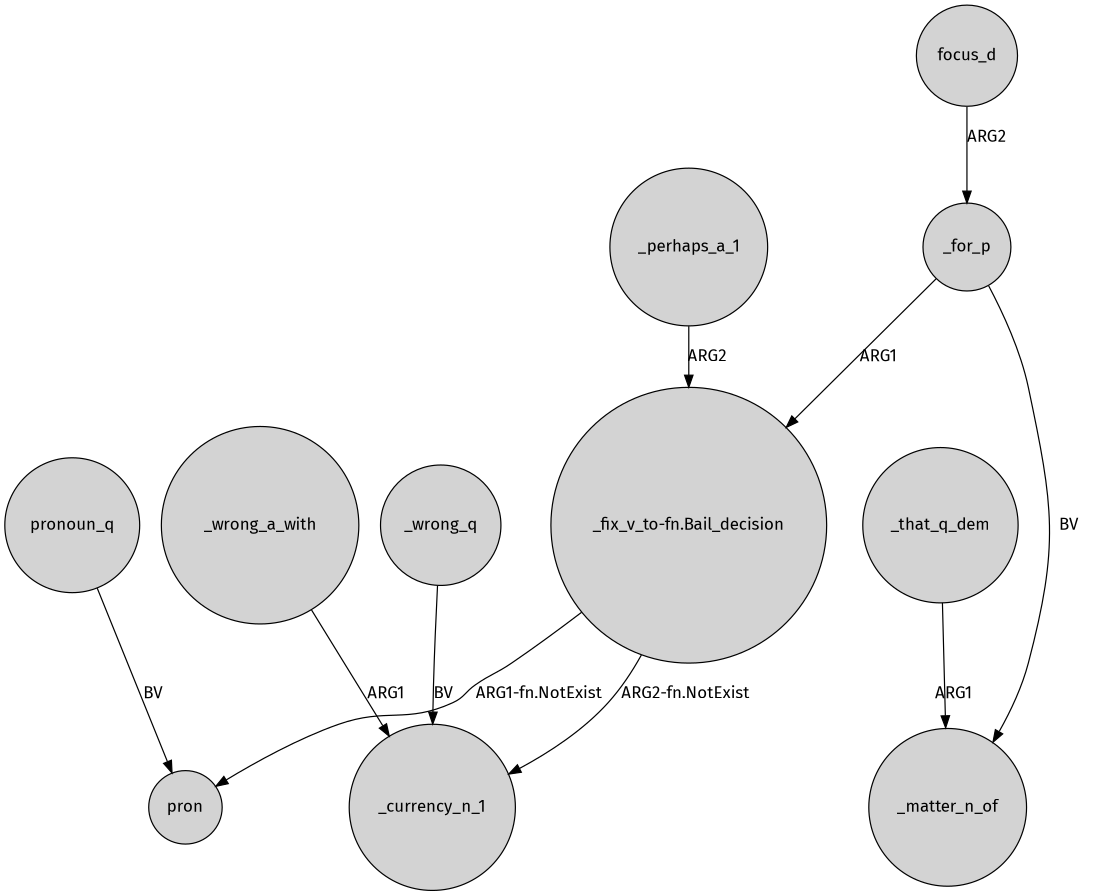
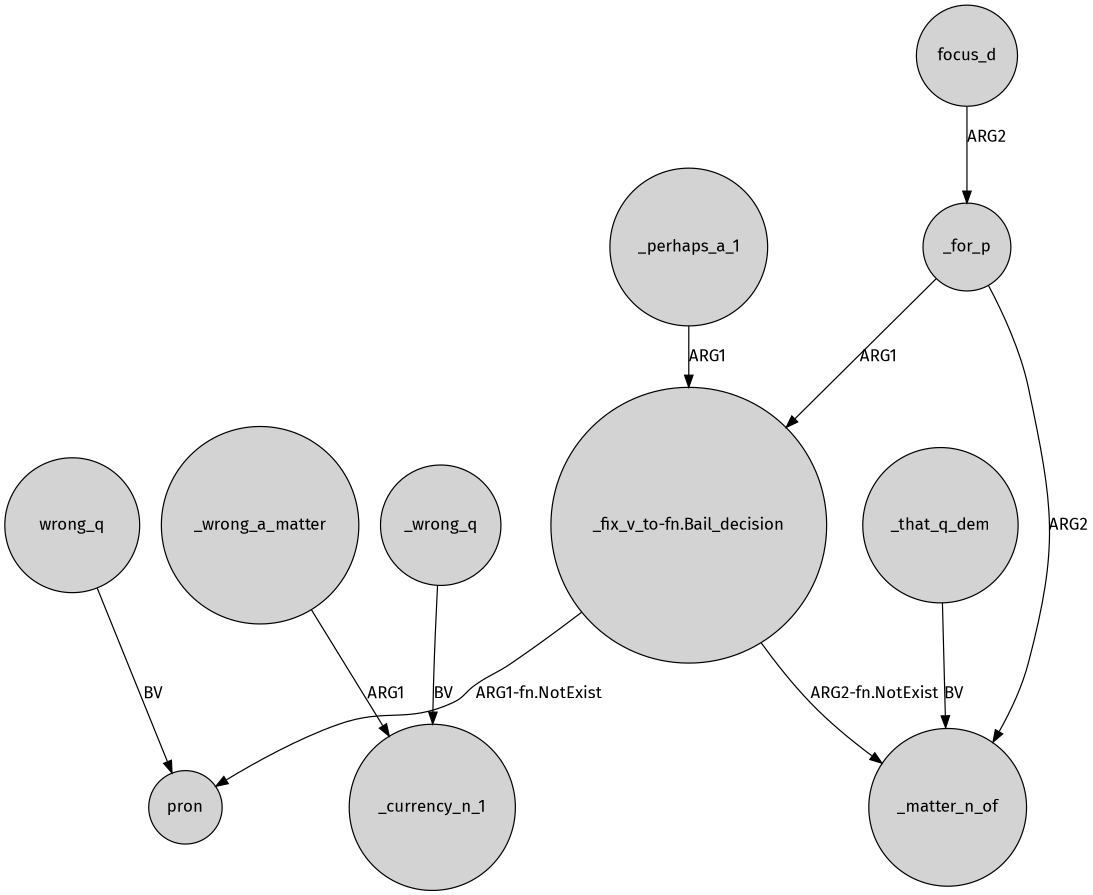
(707, 357) -> (707, 357)
(72, 525) -> (72, 525)
(260, 525) -> (260, 525)
(1069, 525) -> (1069, 525)
(954, 694) -> (954, 694)
(589, 721) -> (812, 704)
